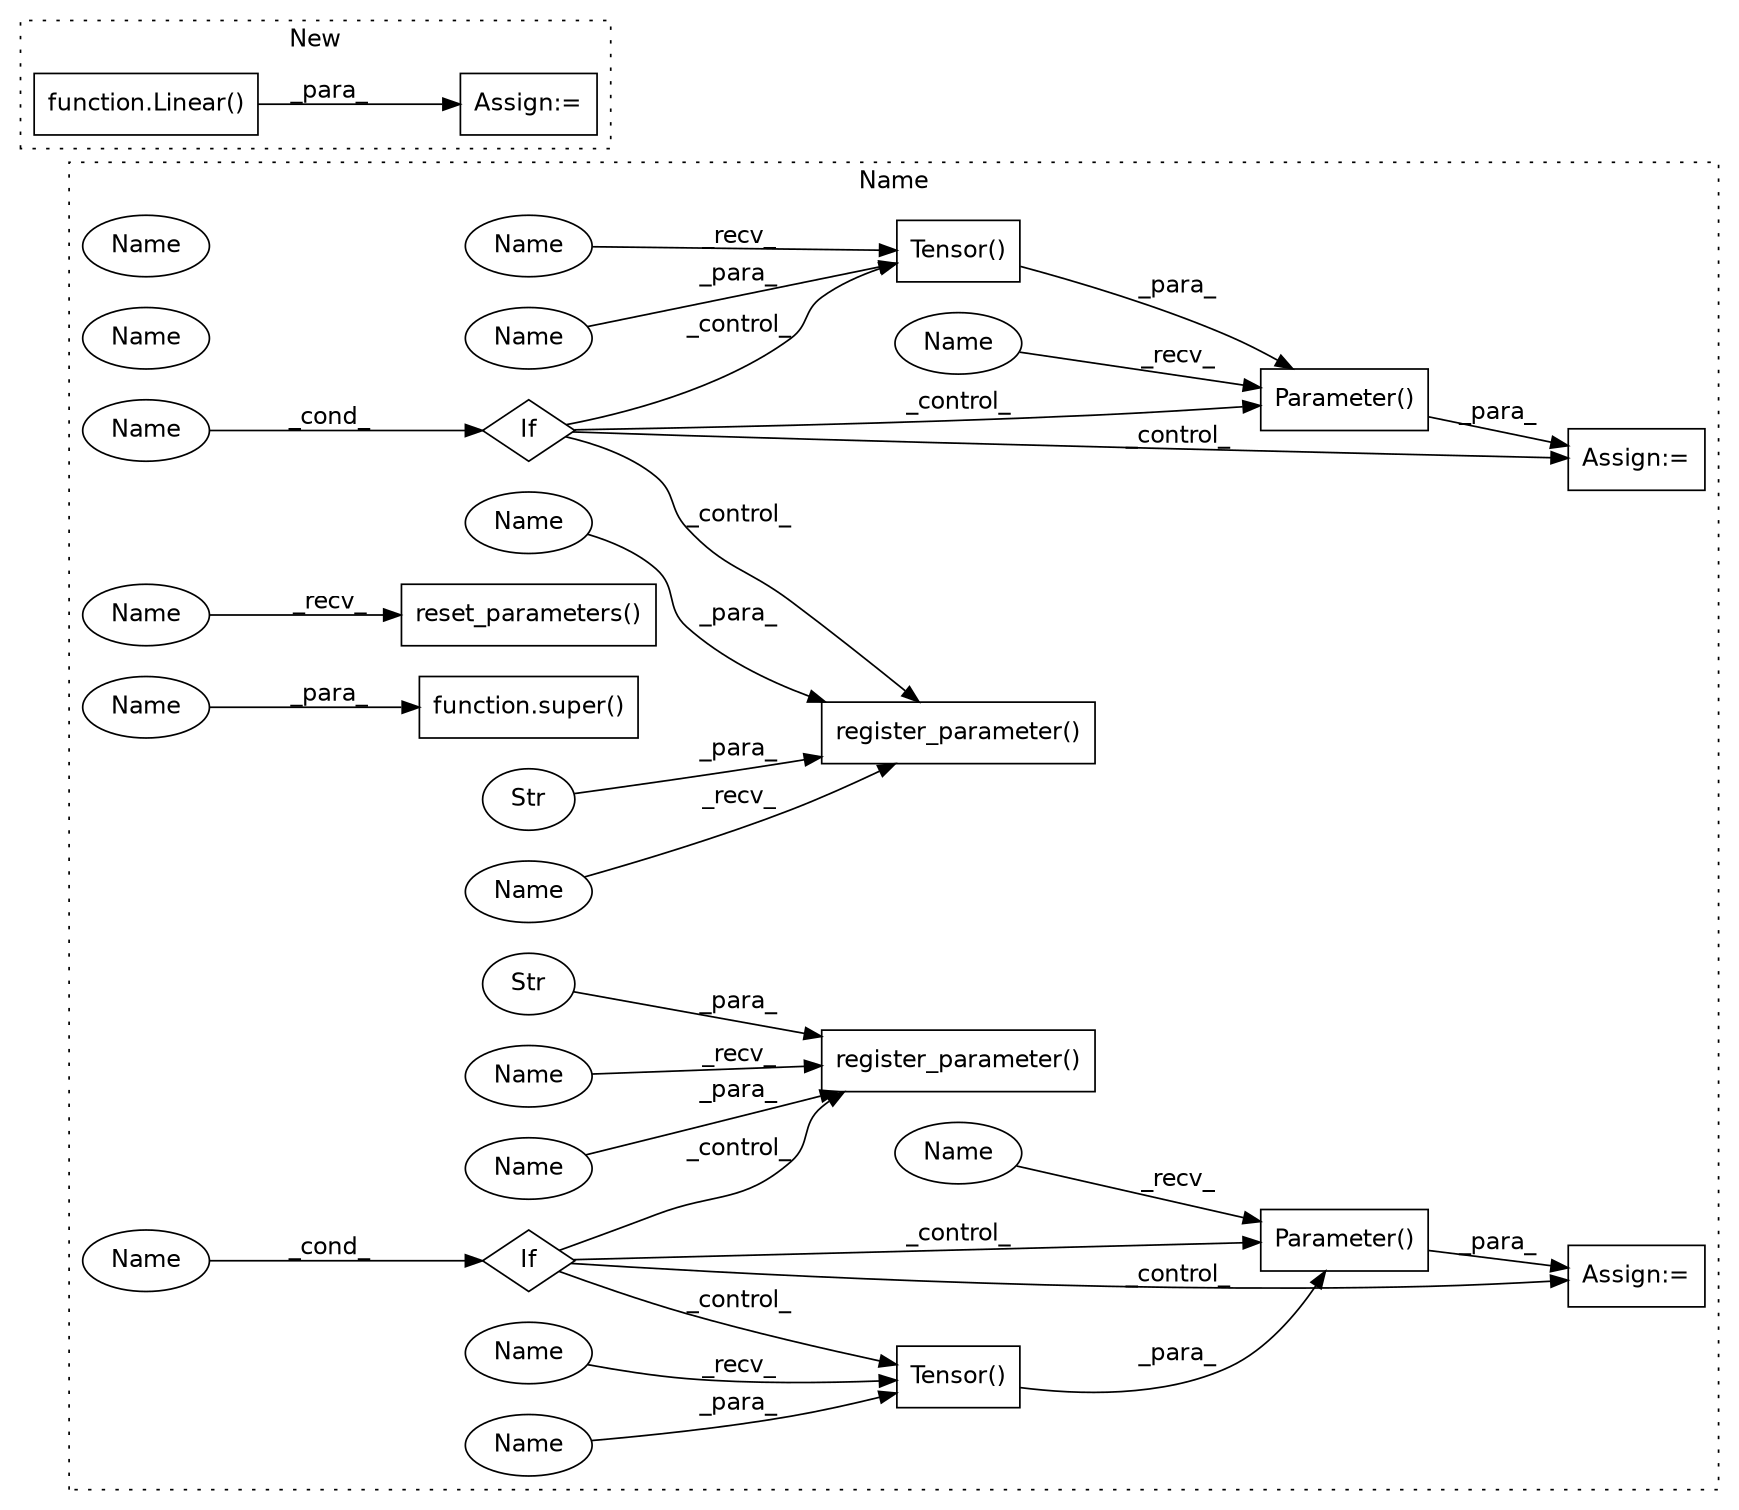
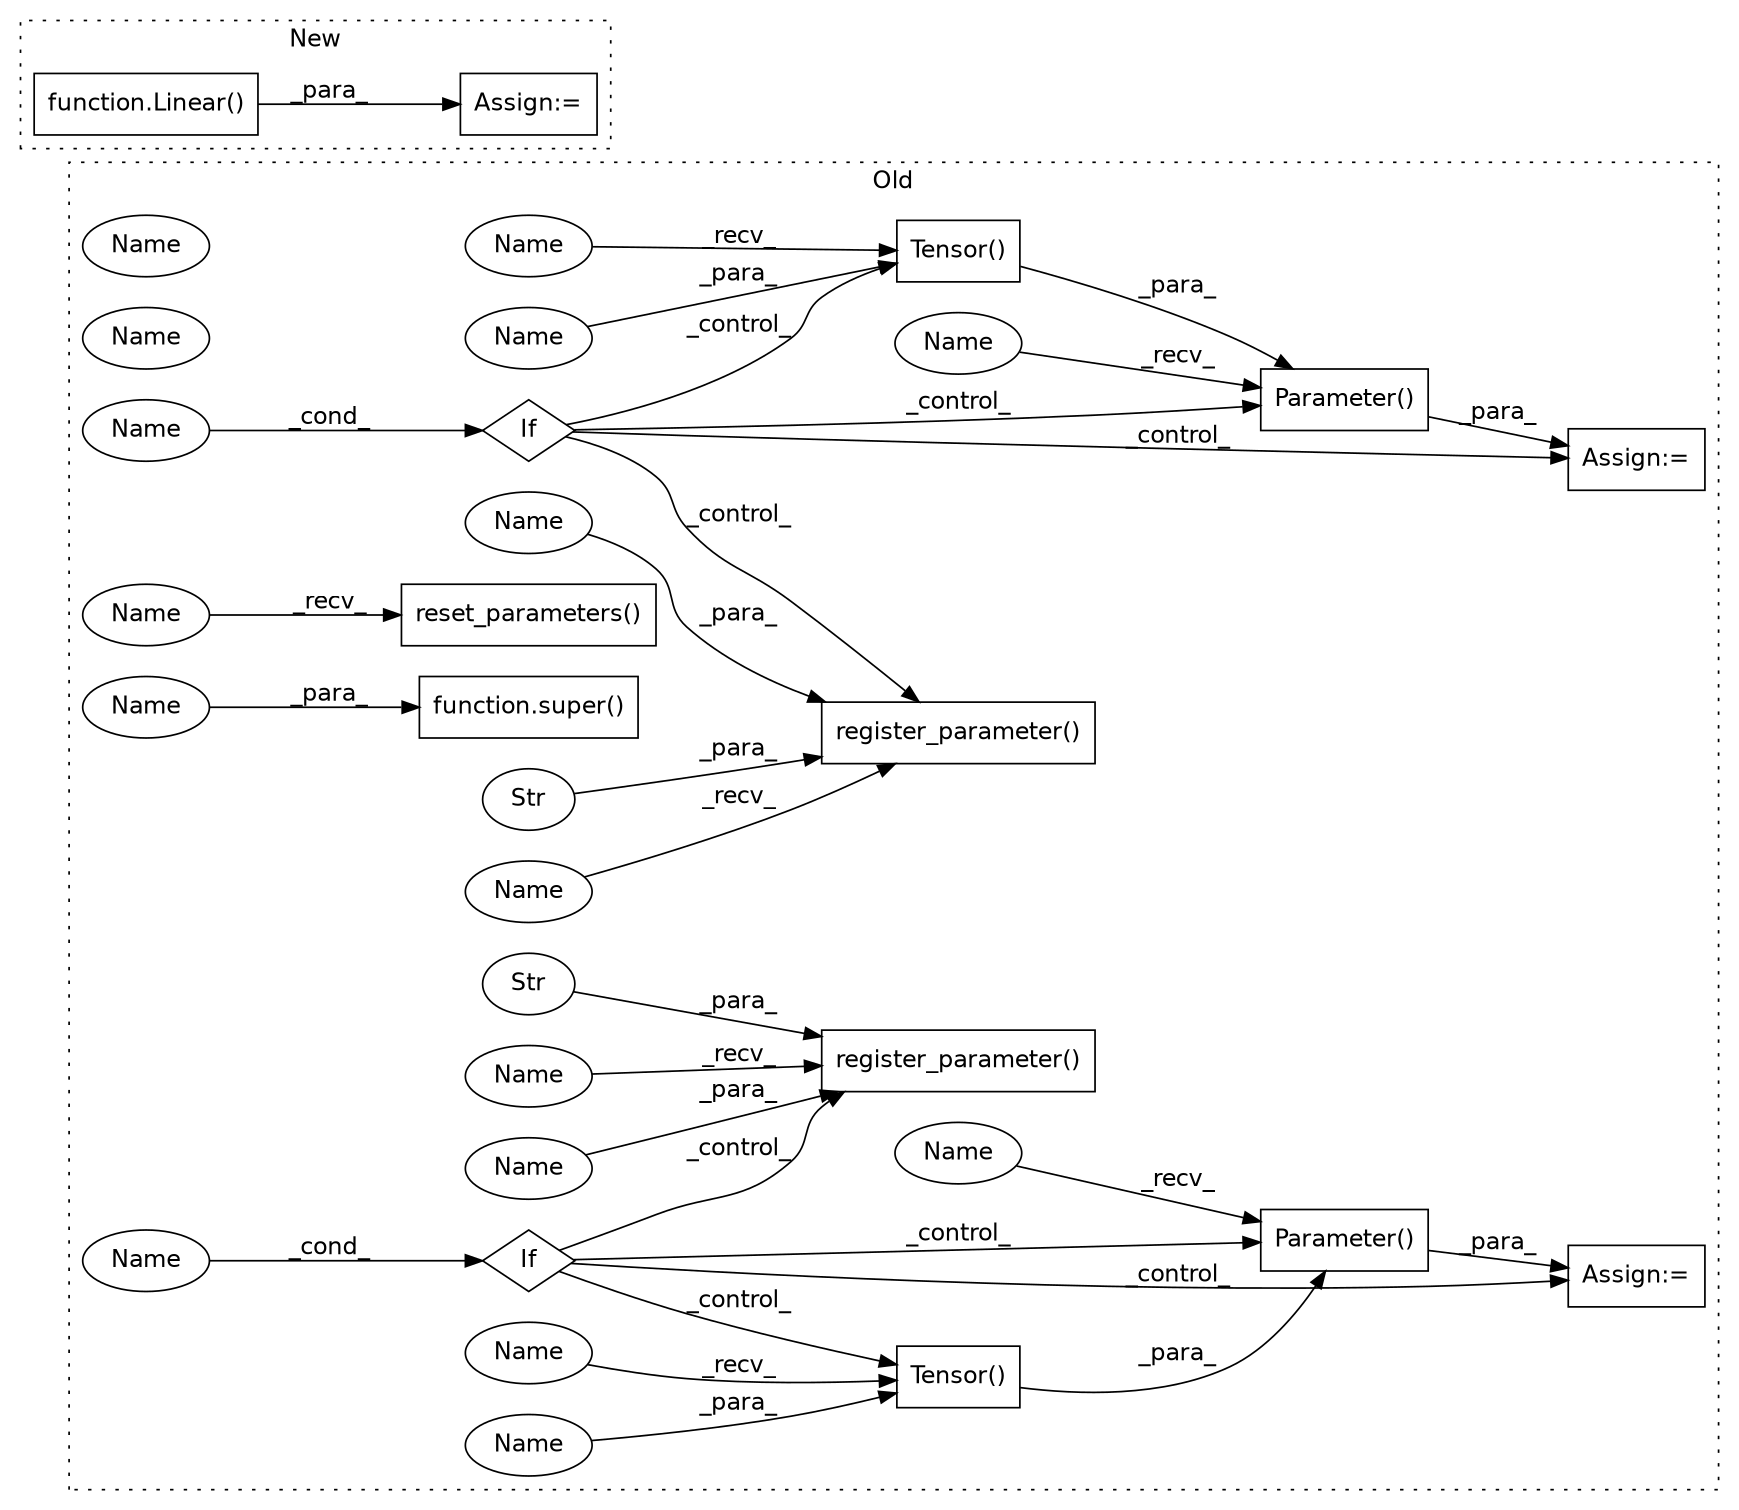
(894, 182) -> (894, 182)
